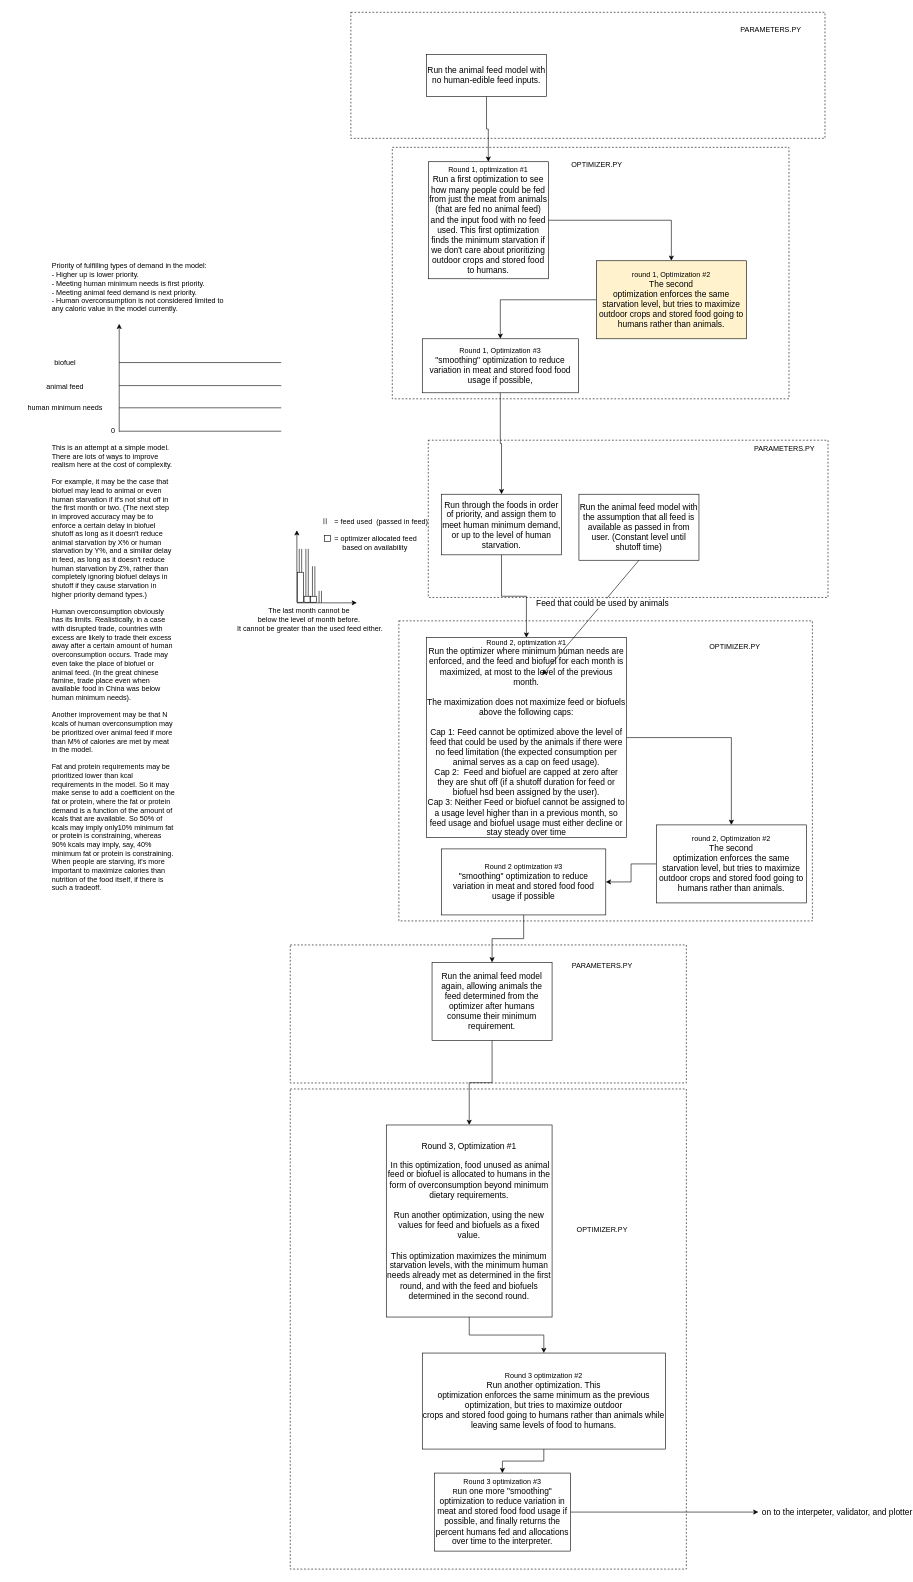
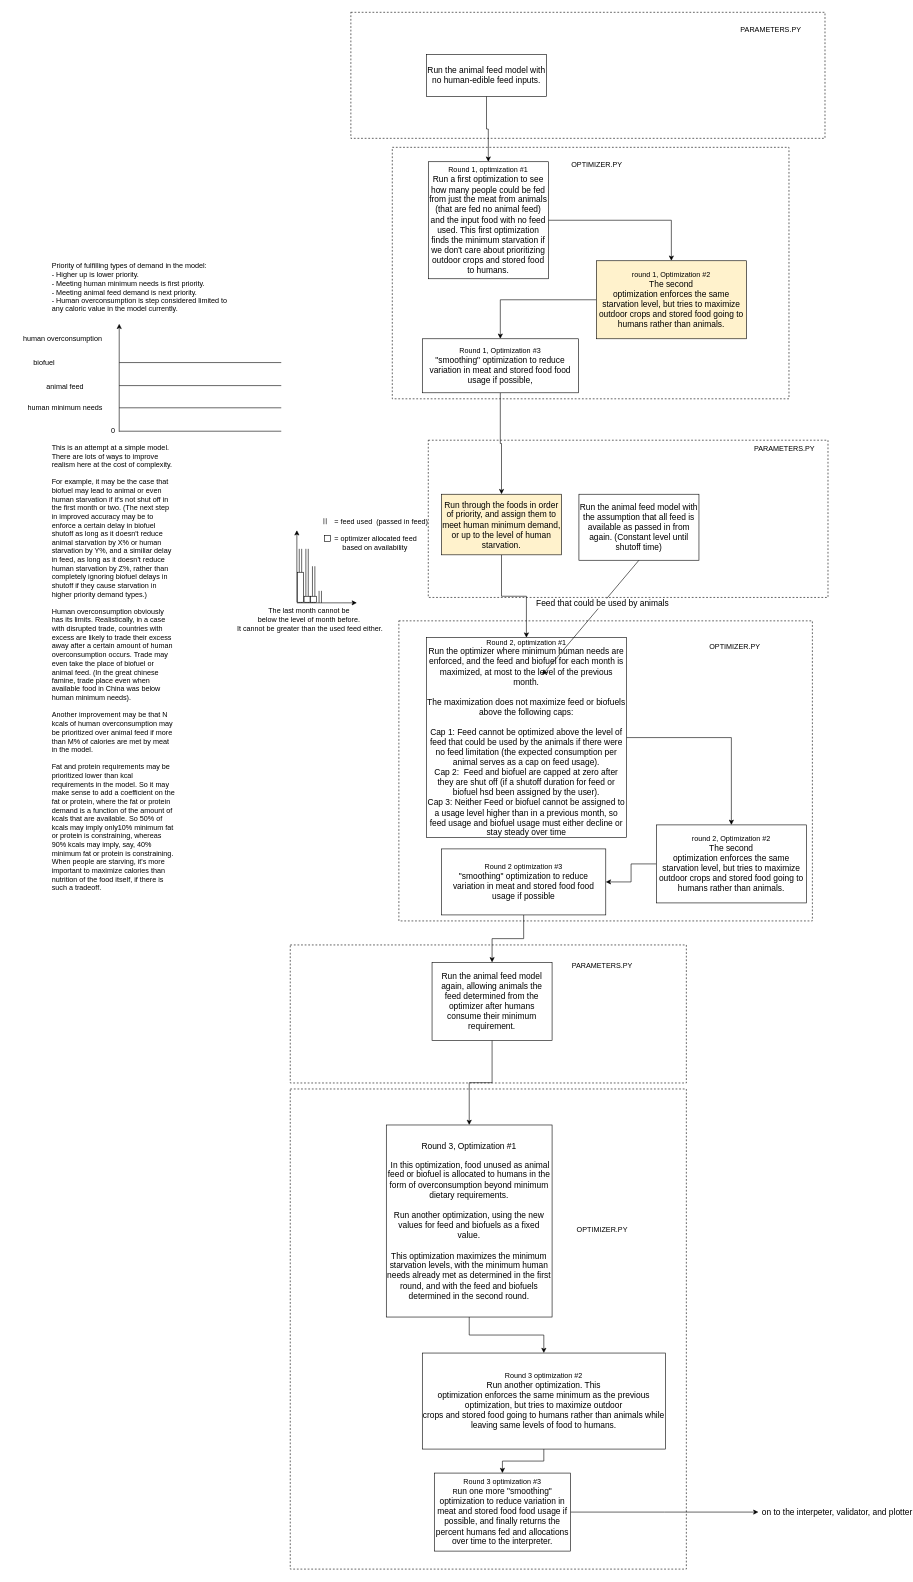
(144, 288) -> (144, 288)
none -> (63, 339)
(65, 363) -> (44, 363)
(501, 524) -> (501, 524)
(639, 527) -> (639, 527)
